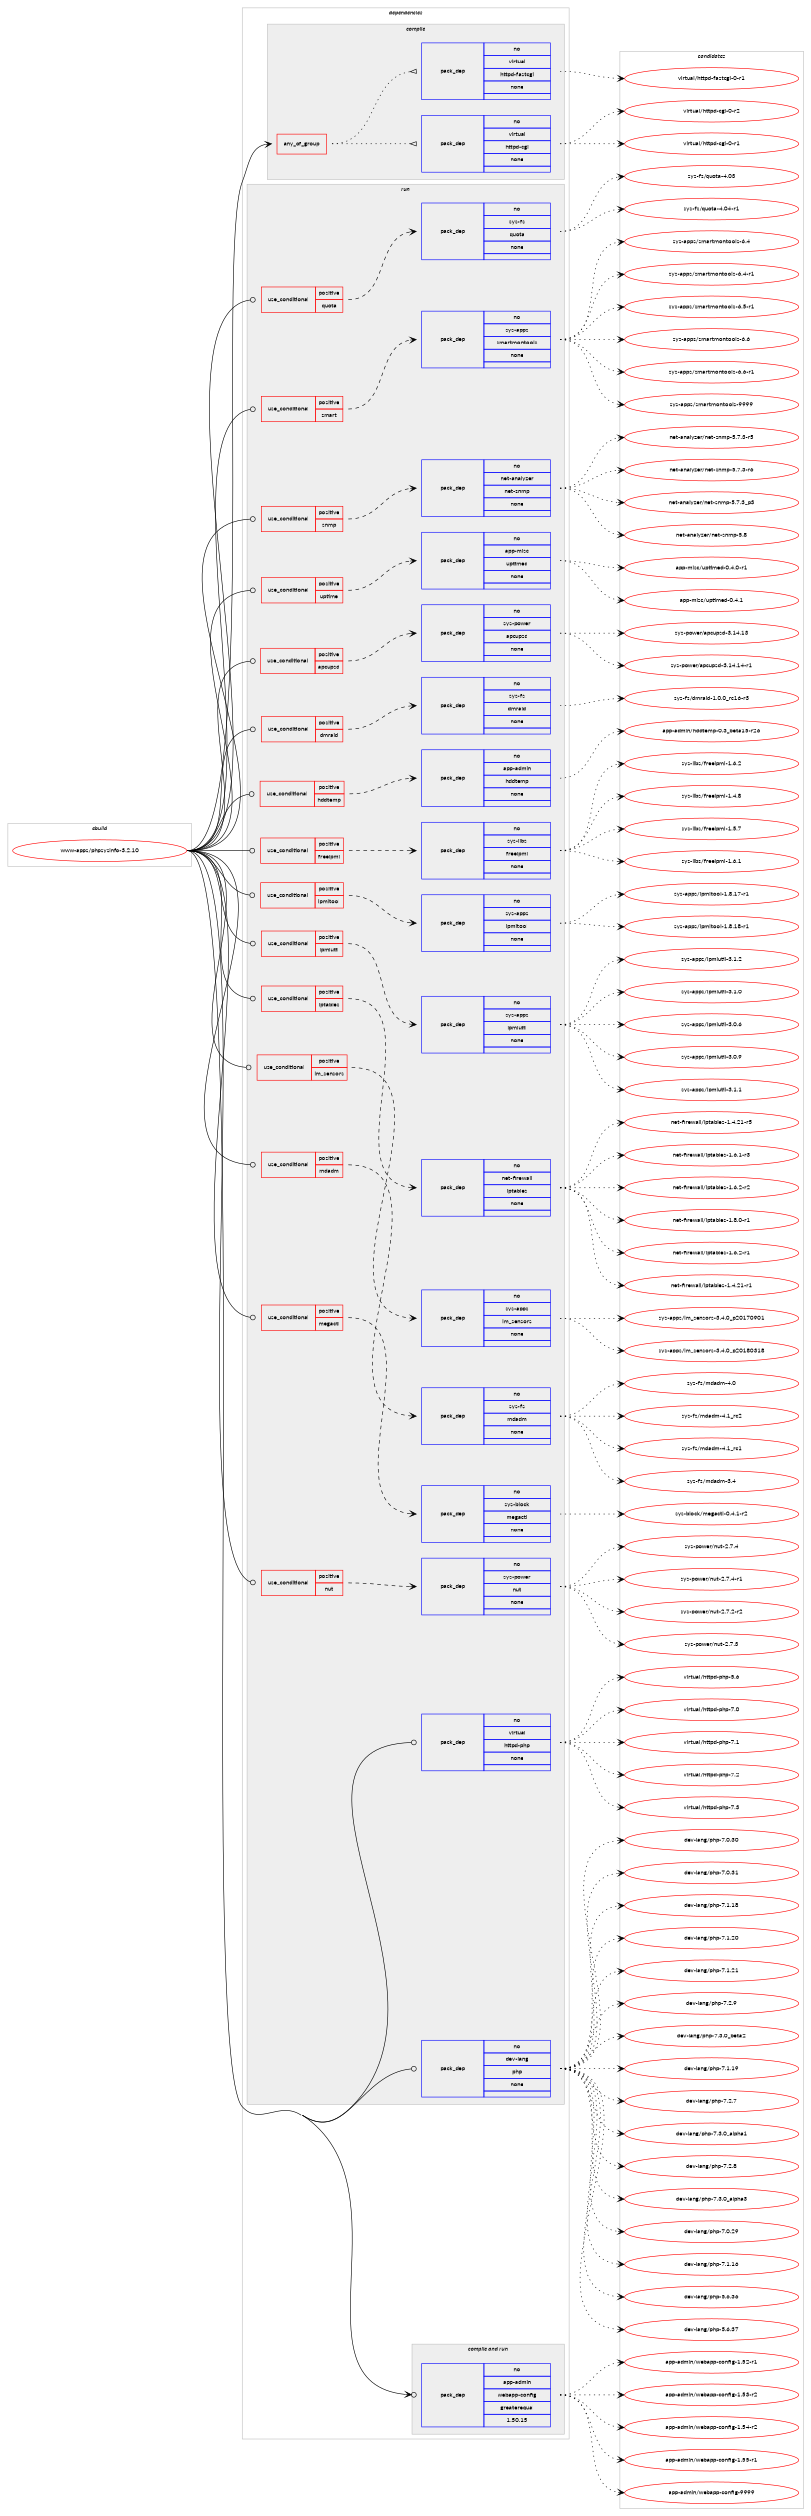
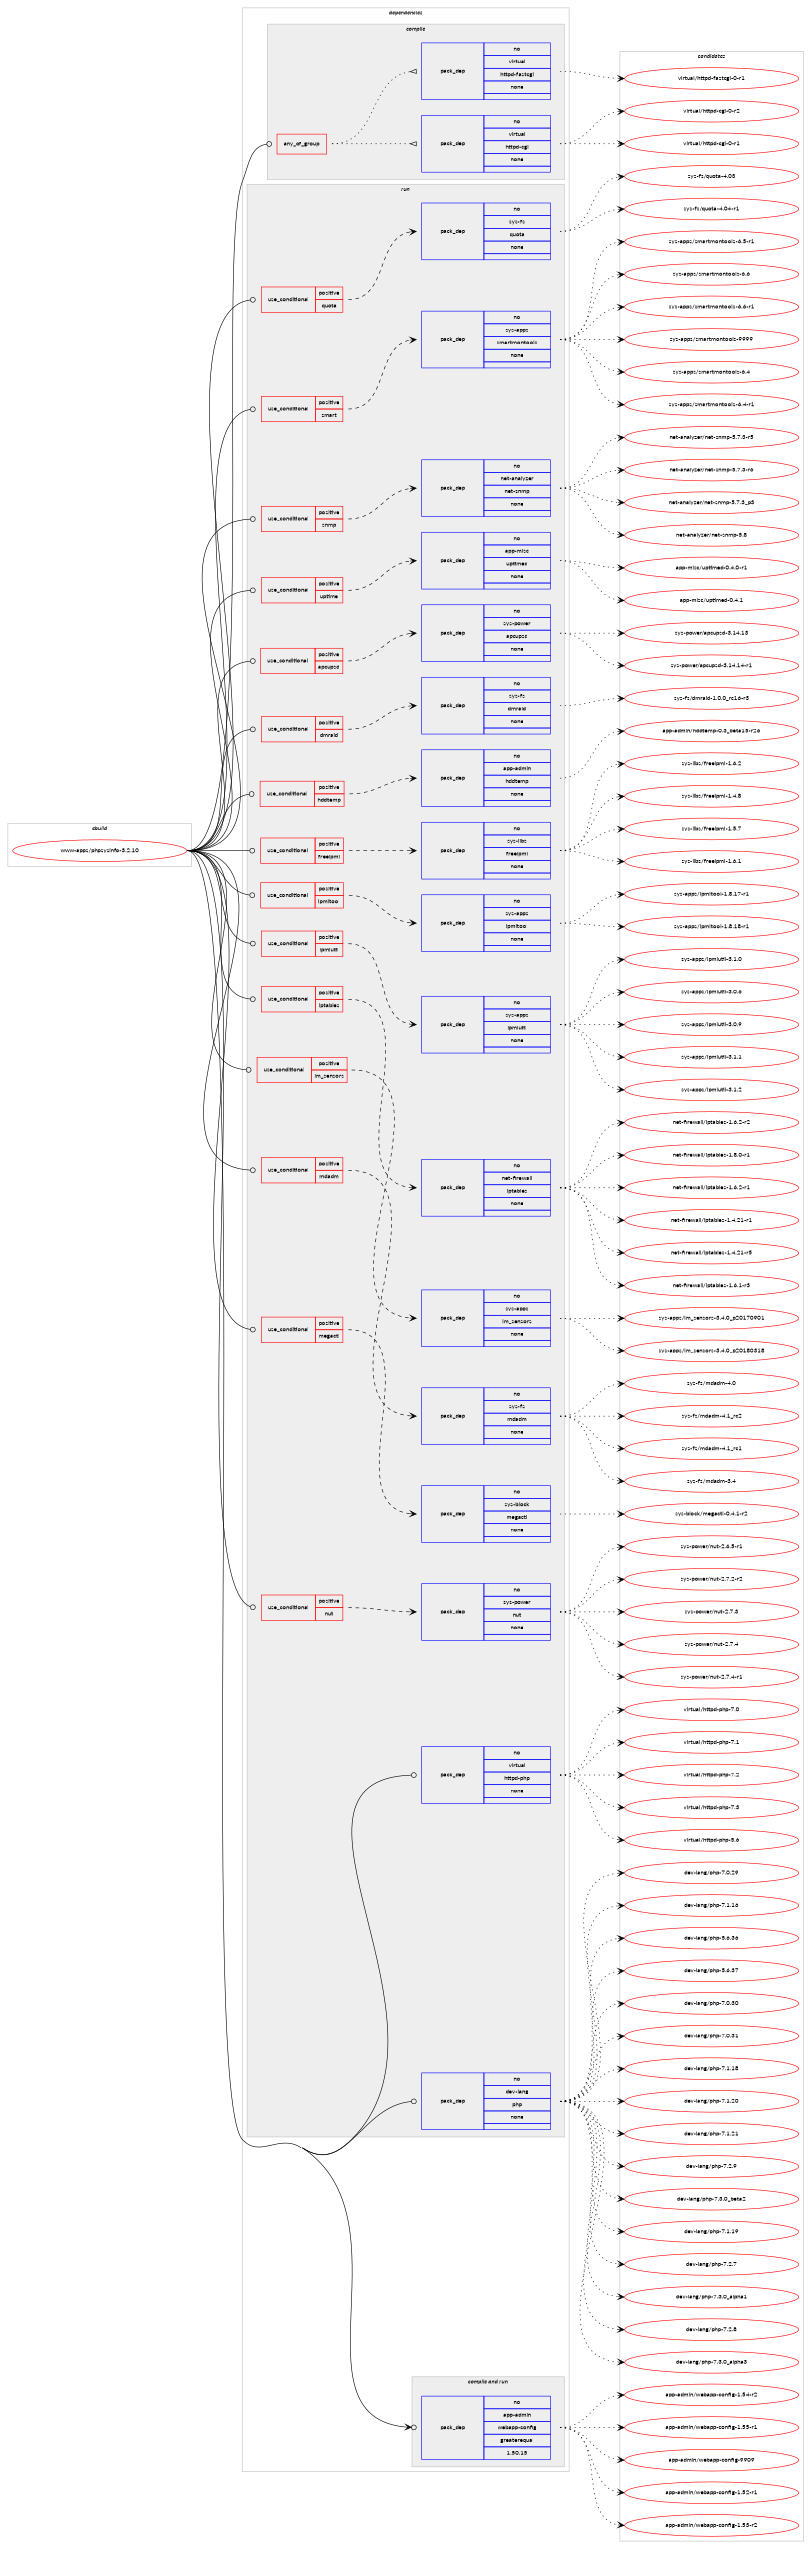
(233, 498) -> (233, 497)
none -> (712, 1547)
(712, 2493) -> (712, 2460)
